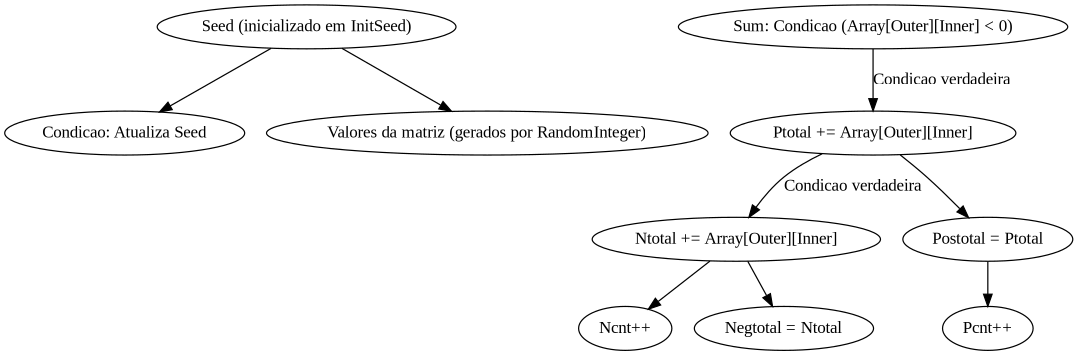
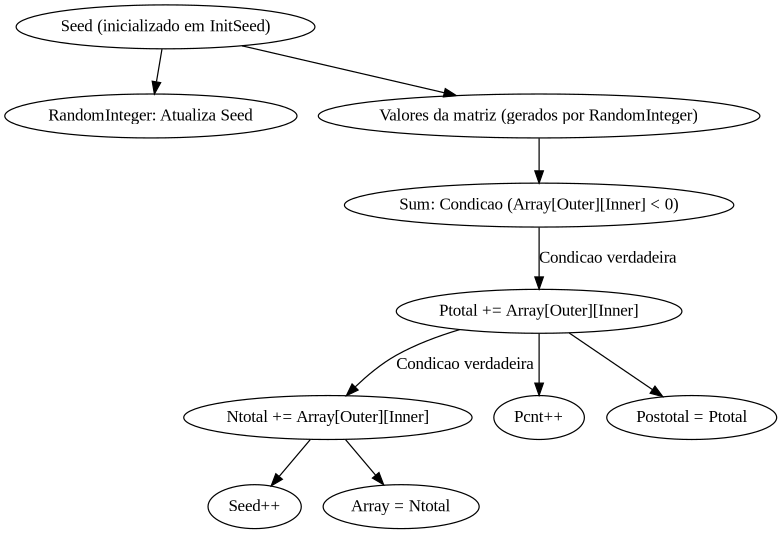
(125, 133) -> (151, 116)
none -> (539, 155)
(988, 278) -> (539, 358)
(625, 328) -> (255, 507)
(784, 328) -> (401, 507)
